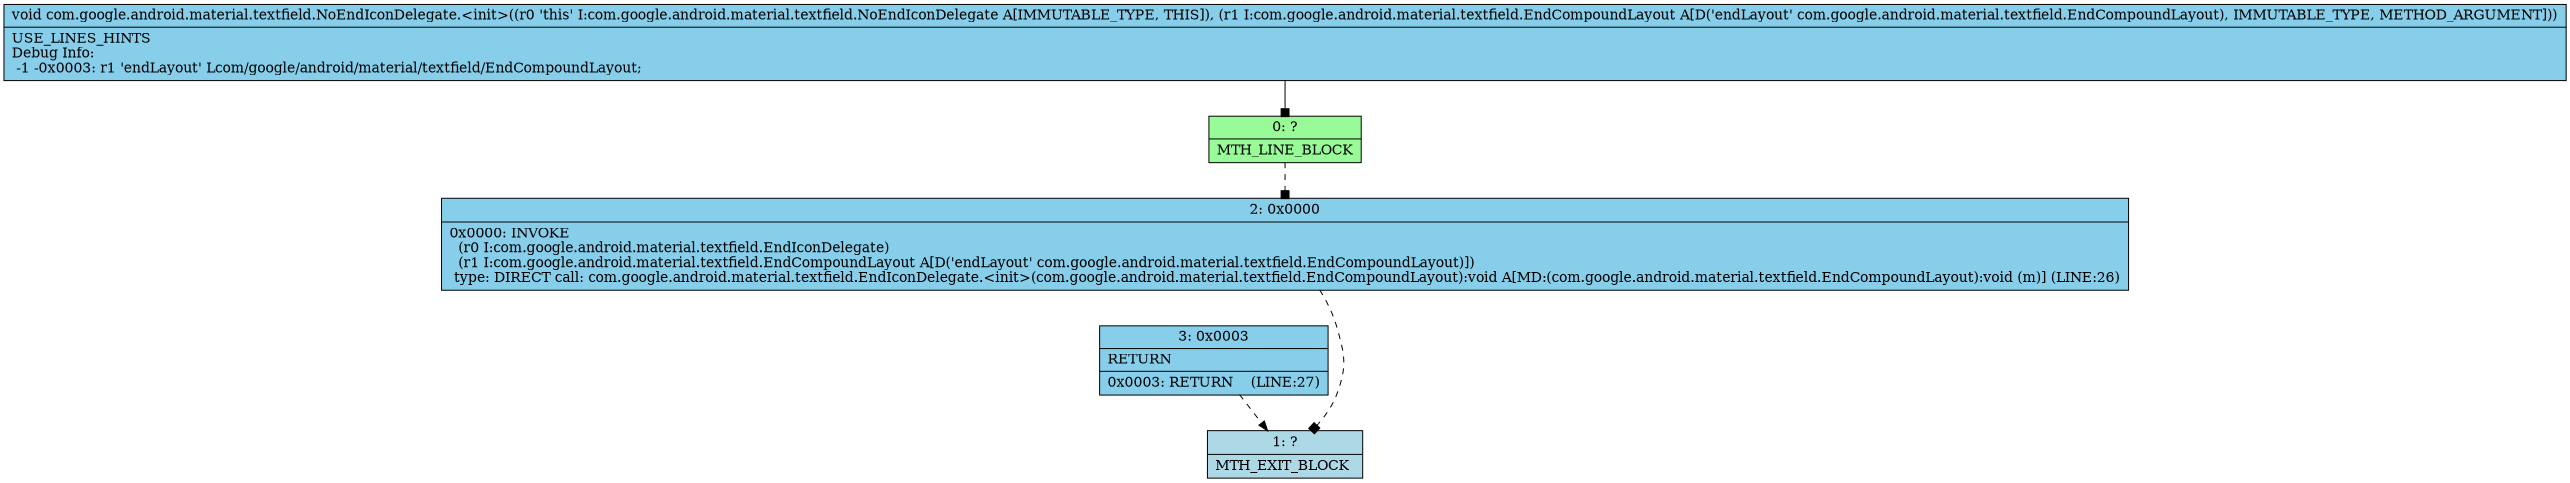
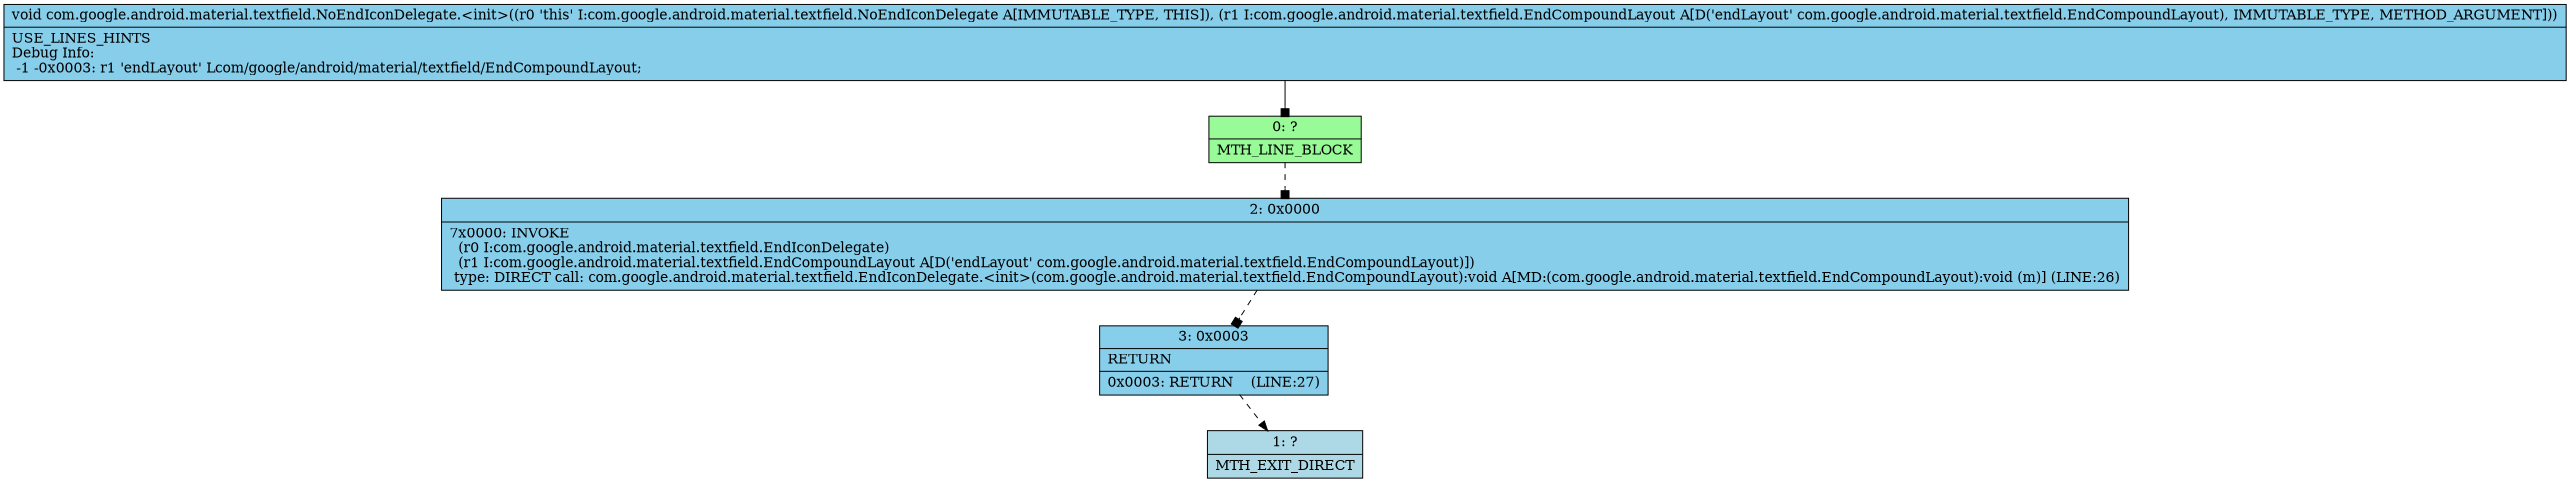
(514, 233) -> (514, 233)
(1344, 358) -> (1249, 304)
(1283, 466) -> (1285, 466)
